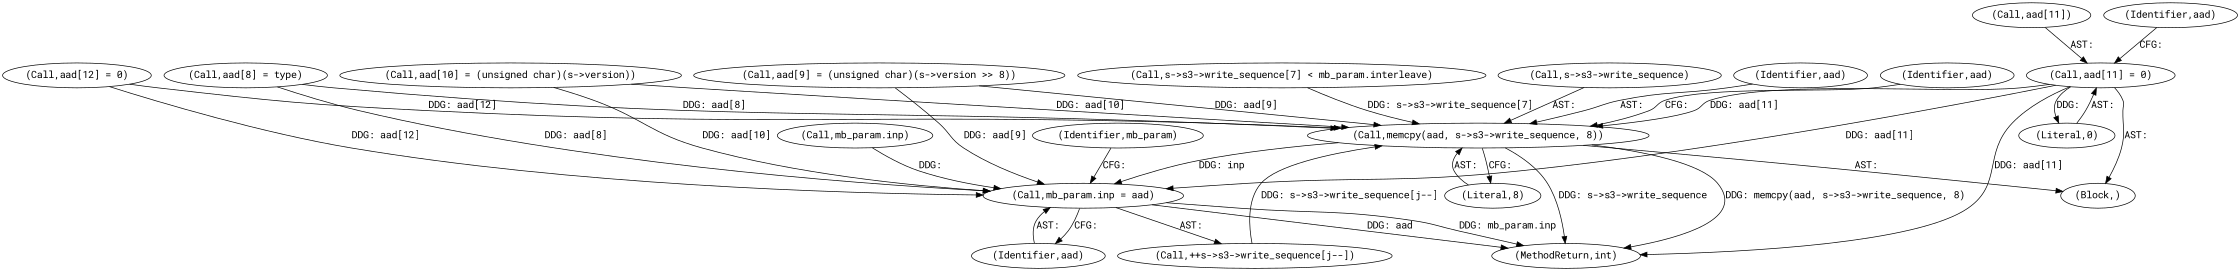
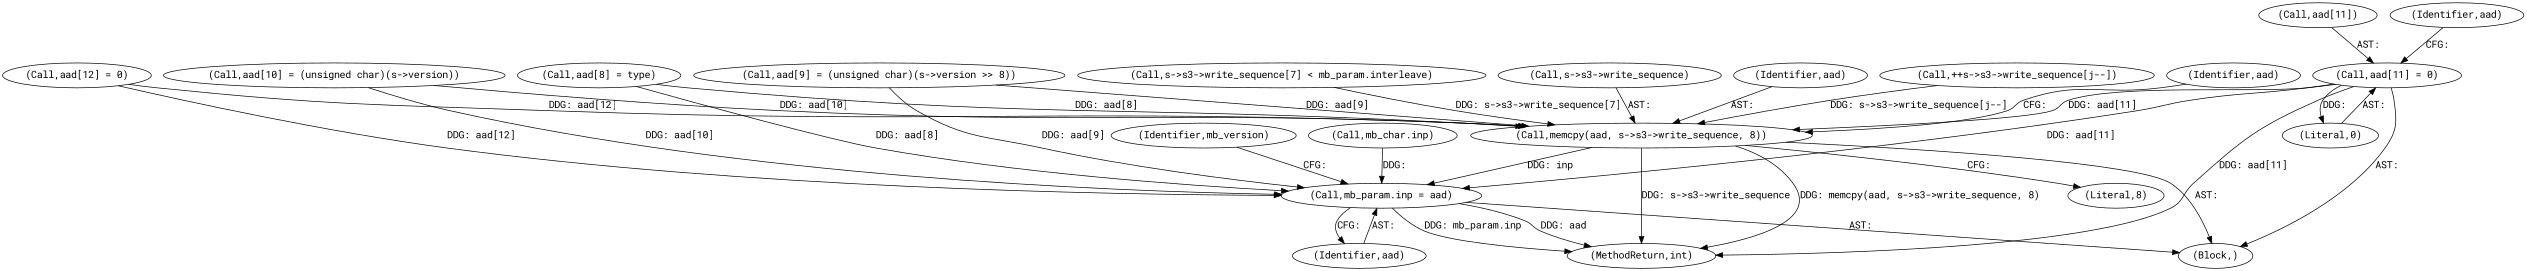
(855, 136) -> (1383, 136)
(1118, 136) -> (1204, 136)
(1454, 171) -> none
(1165, 225) -> (1819, 227)
